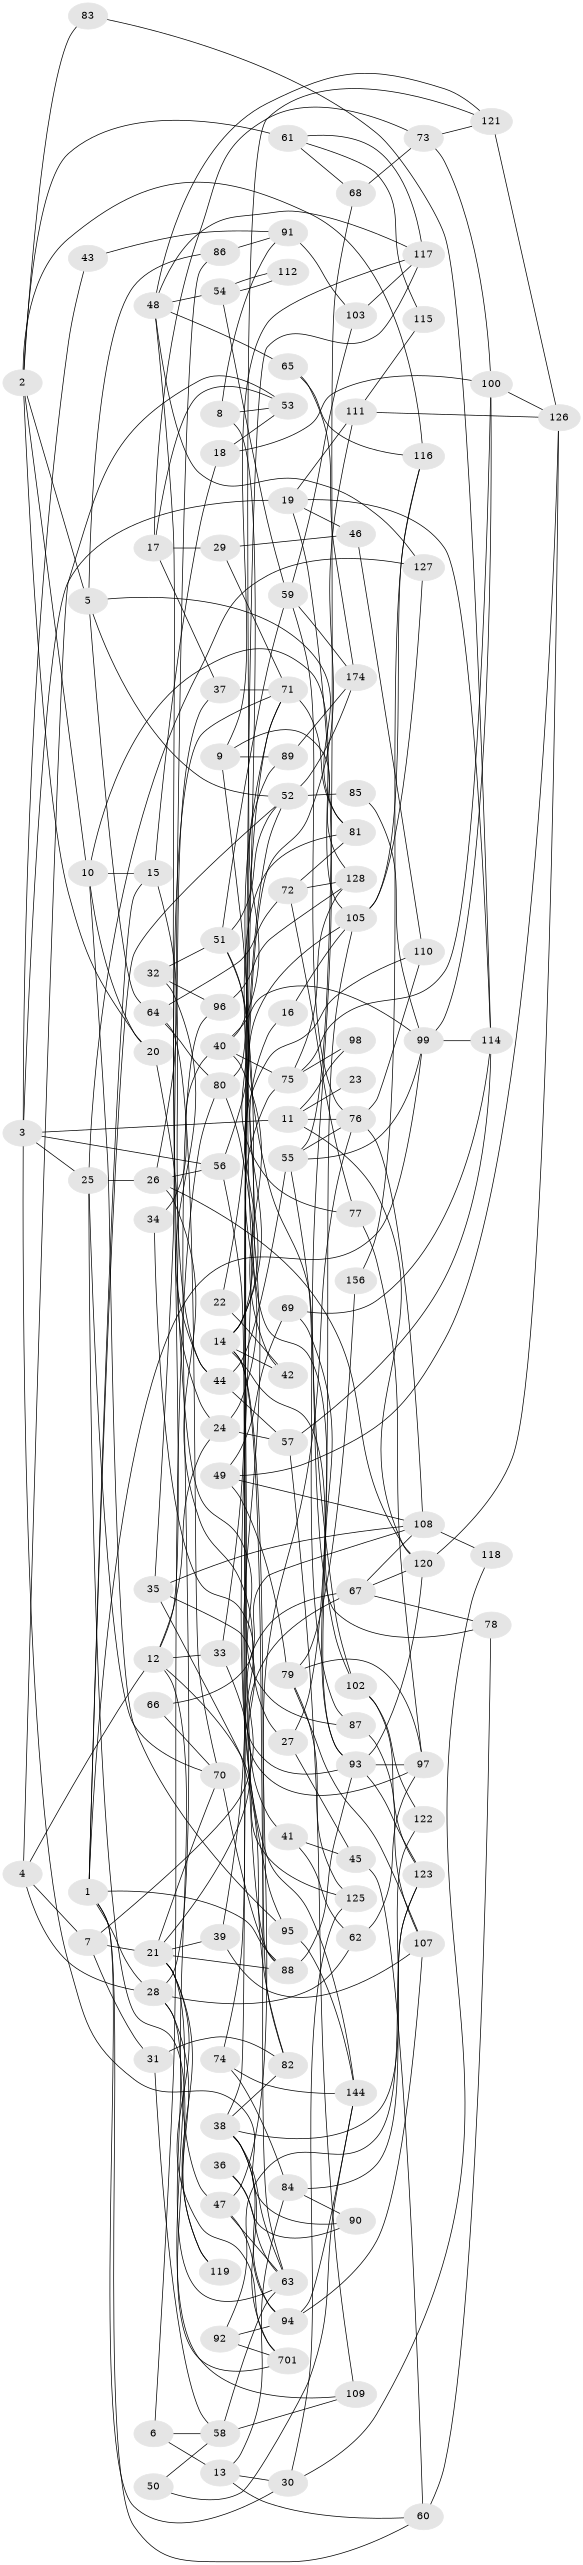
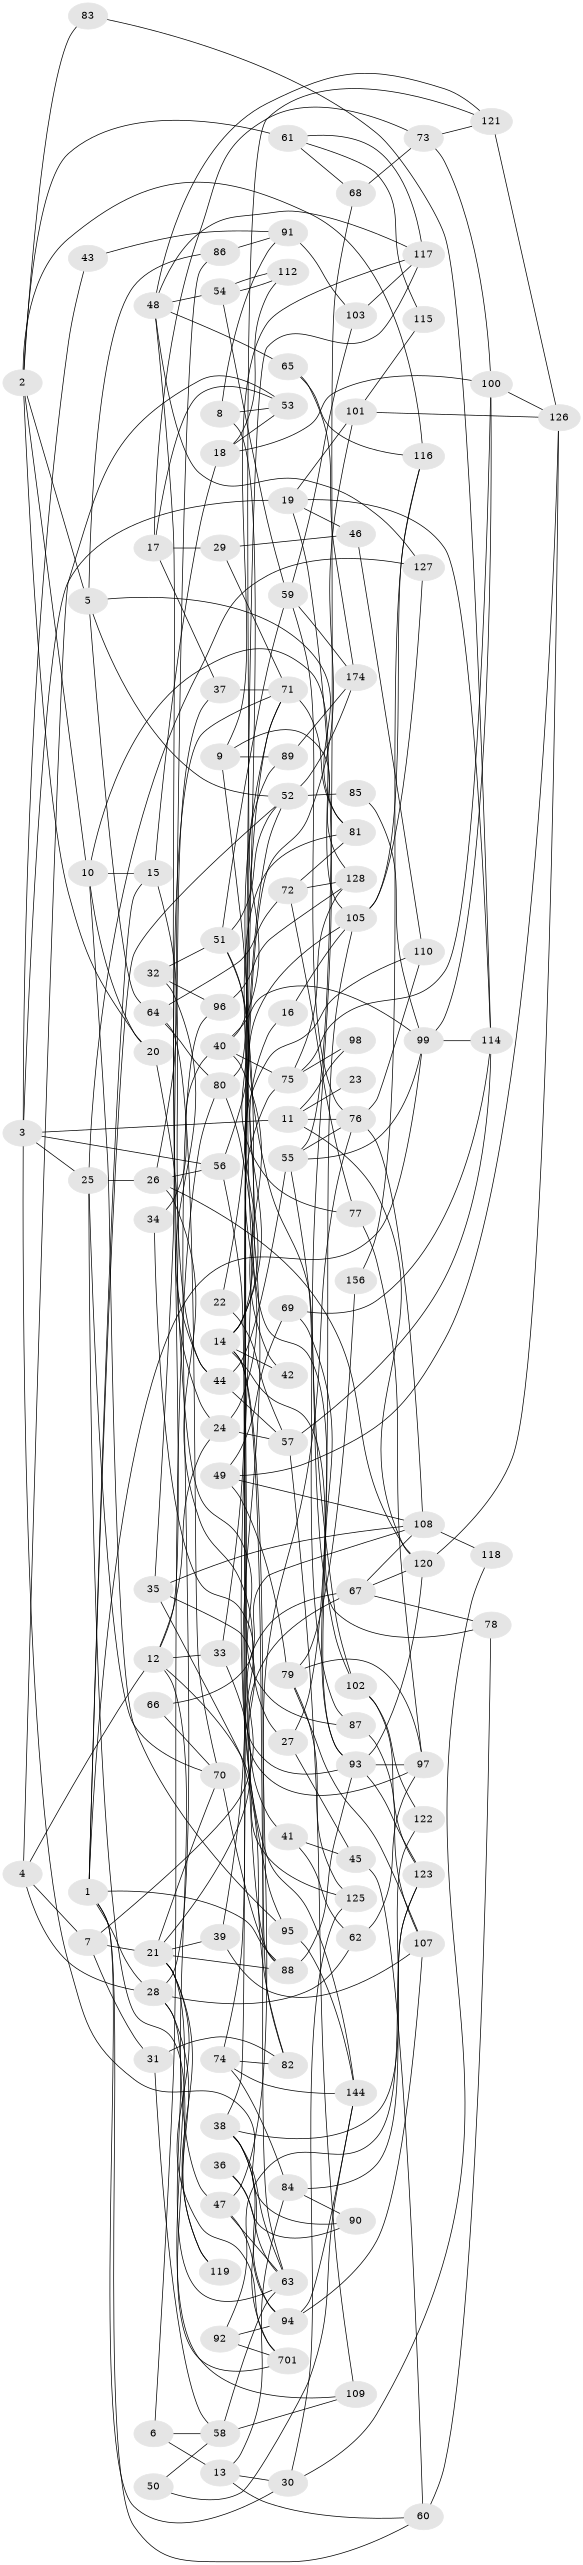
none -> (255, 372)
(356, 412) -> (356, 412)
(255, 1339) -> (259, 1370)
(254, 2096) -> (254, 2063)
